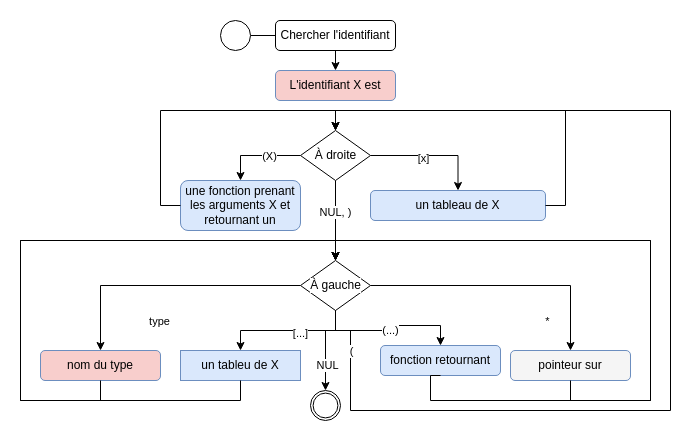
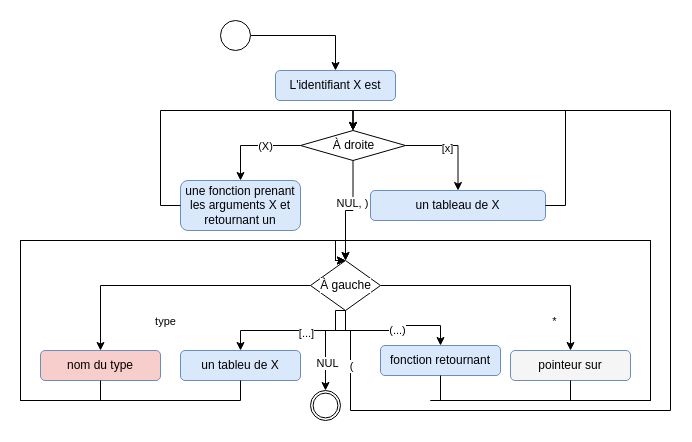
(336, 36) -> none
(336, 86) -> (336, 86)
(336, 156) -> (353, 146)
(336, 286) -> (346, 286)
(241, 366) -> (241, 366)
